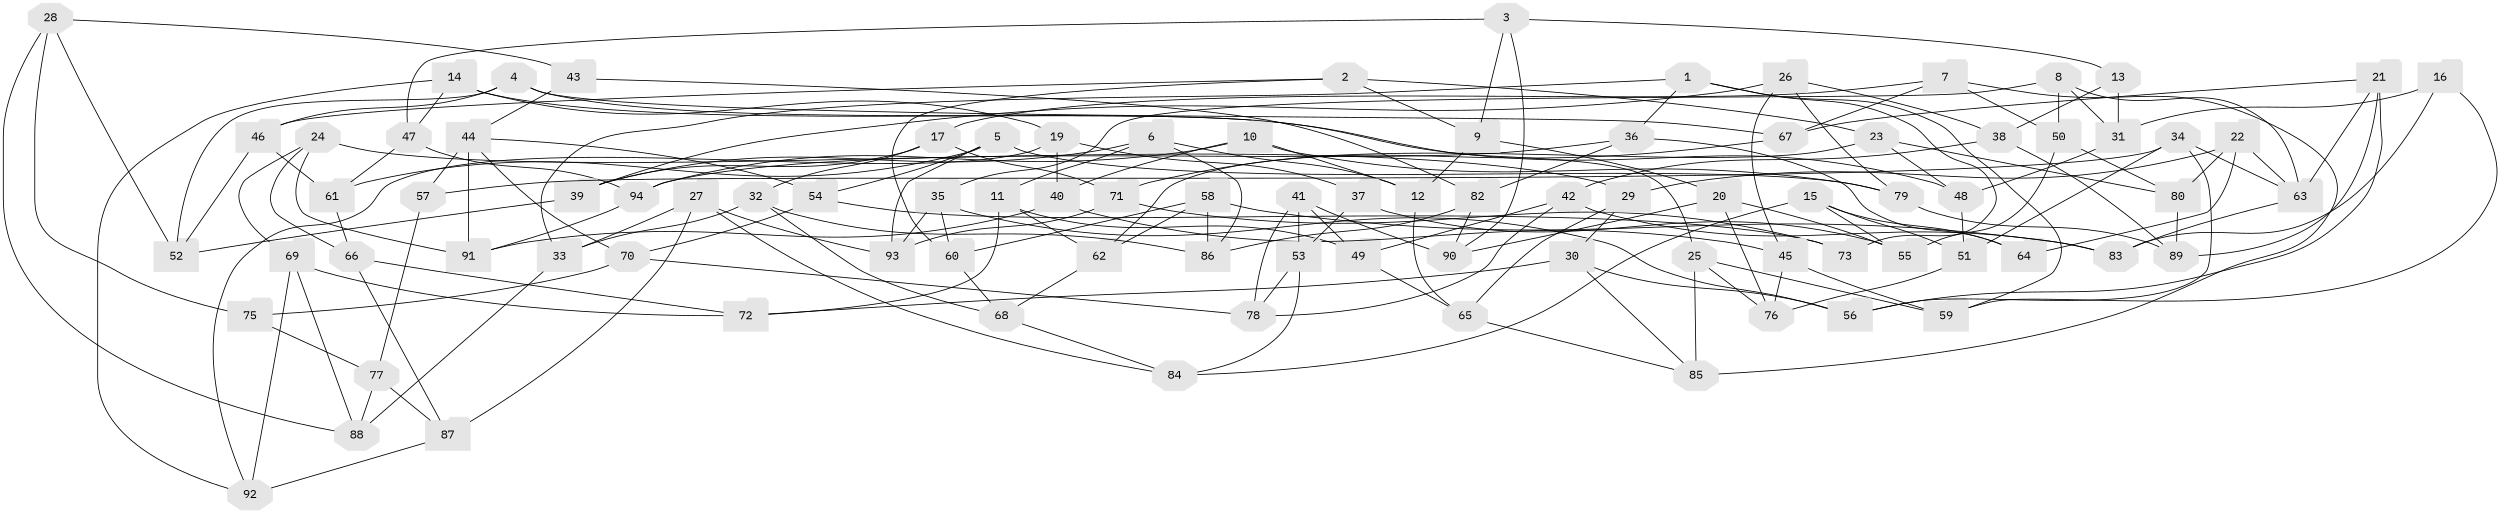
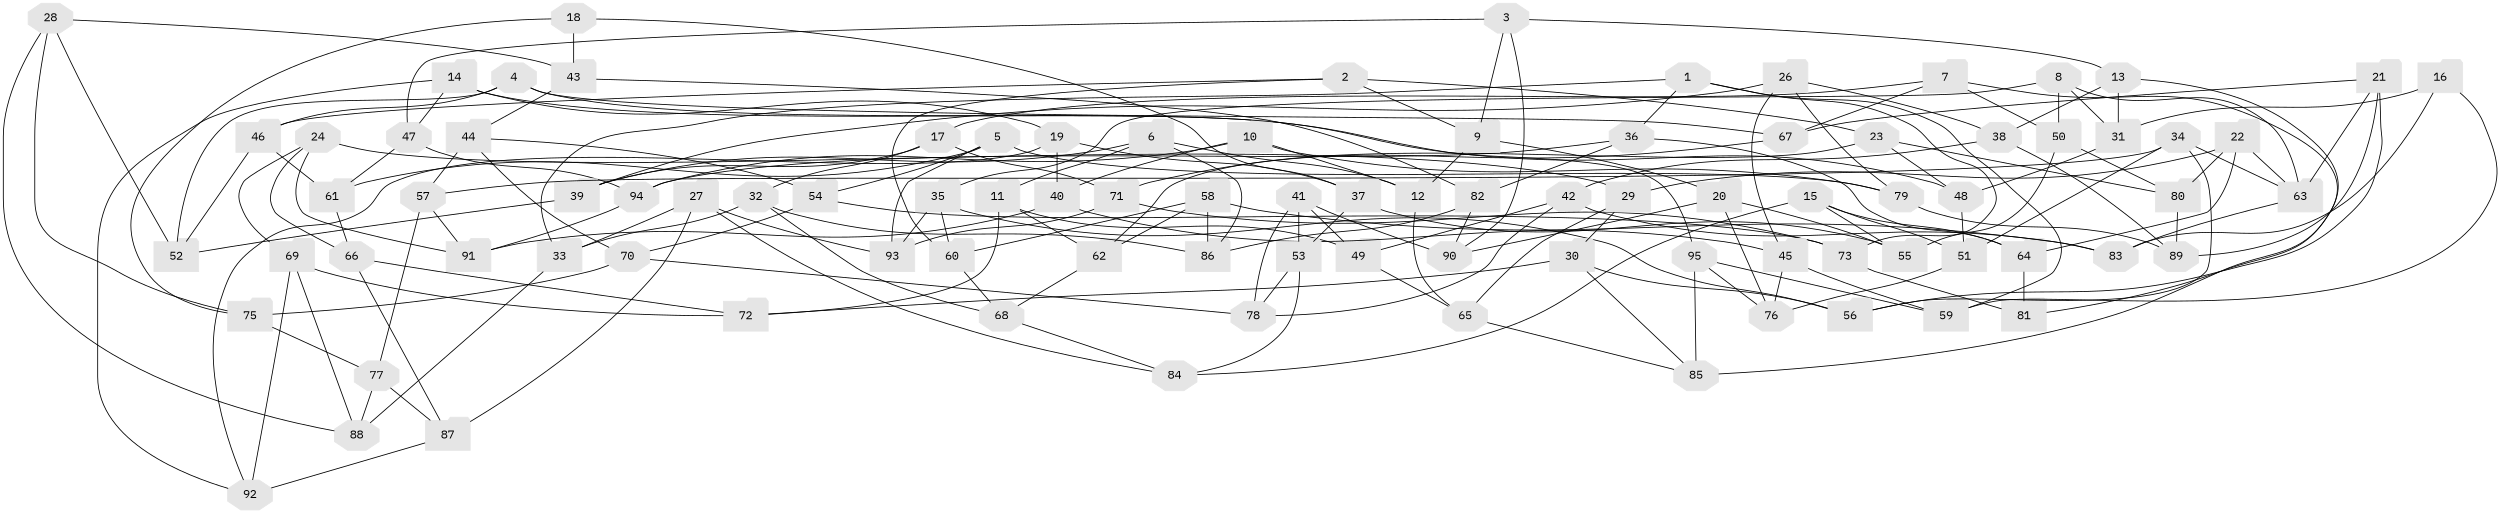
none -> (574, 18)
(469, 197) -> (445, 226)
(1694, 257) -> (1694, 257)
none -> (2024, 316)
